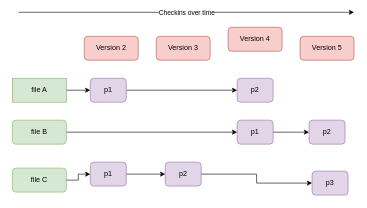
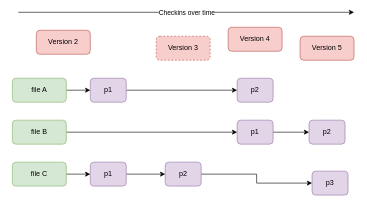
(111, 48) -> (63, 42)
(183, 48) -> (183, 48)
(39, 90) -> (39, 90)
(39, 180) -> (39, 174)
